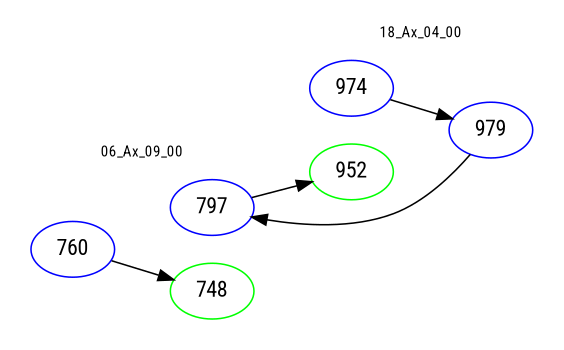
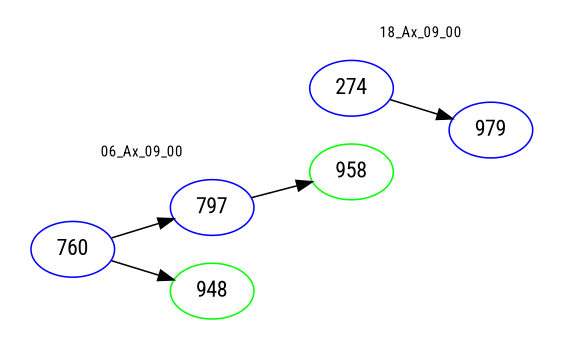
(421, 33) -> (421, 33)
(352, 88) -> (352, 88)
(352, 172) -> (352, 172)
(363, 222) -> (135, 231)
(212, 291) -> (212, 291)
